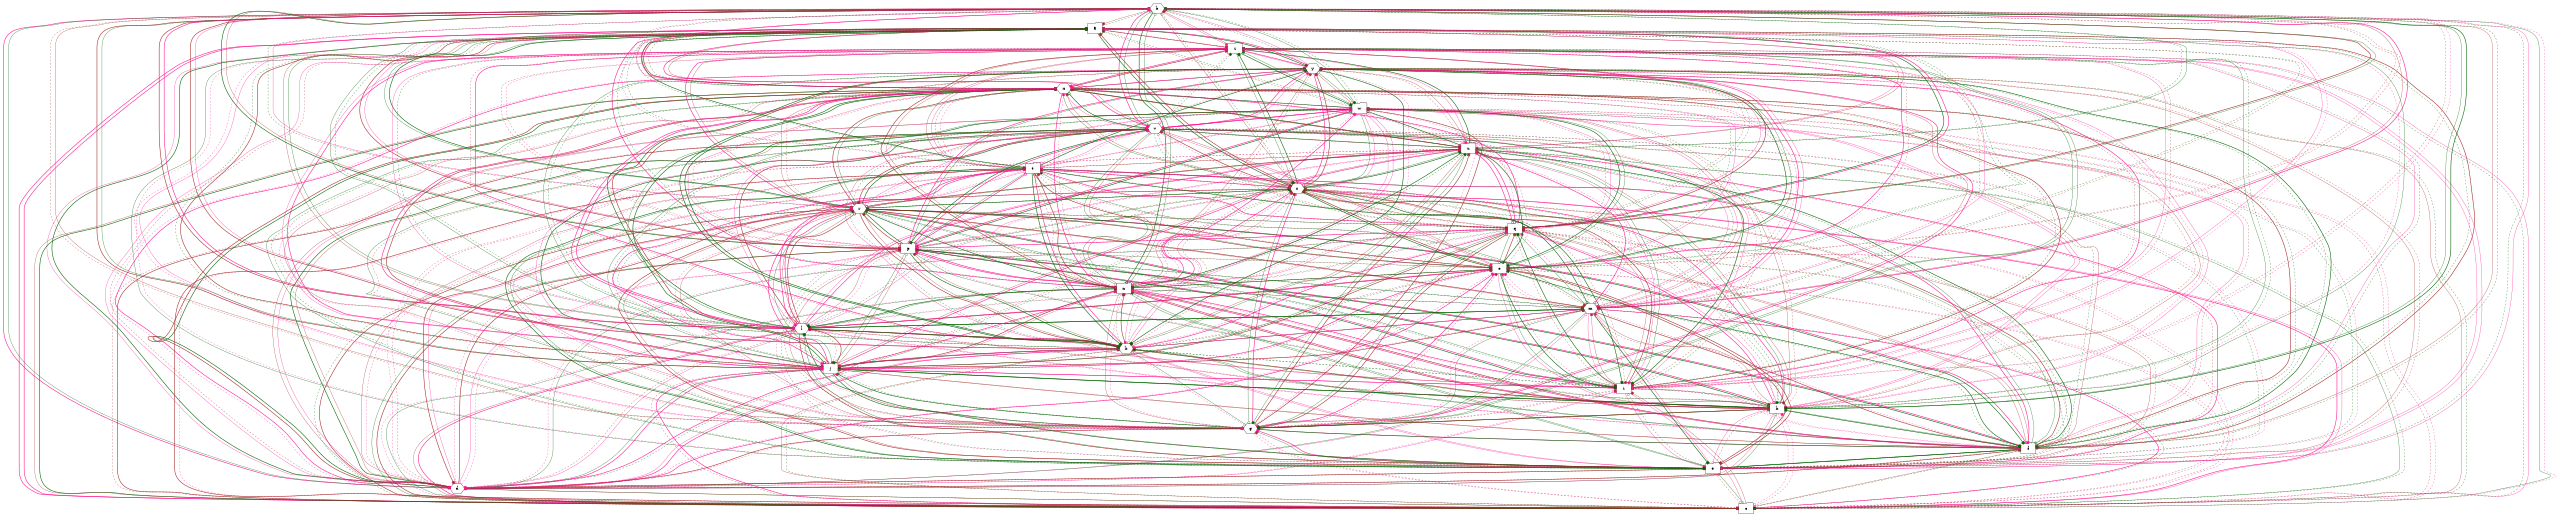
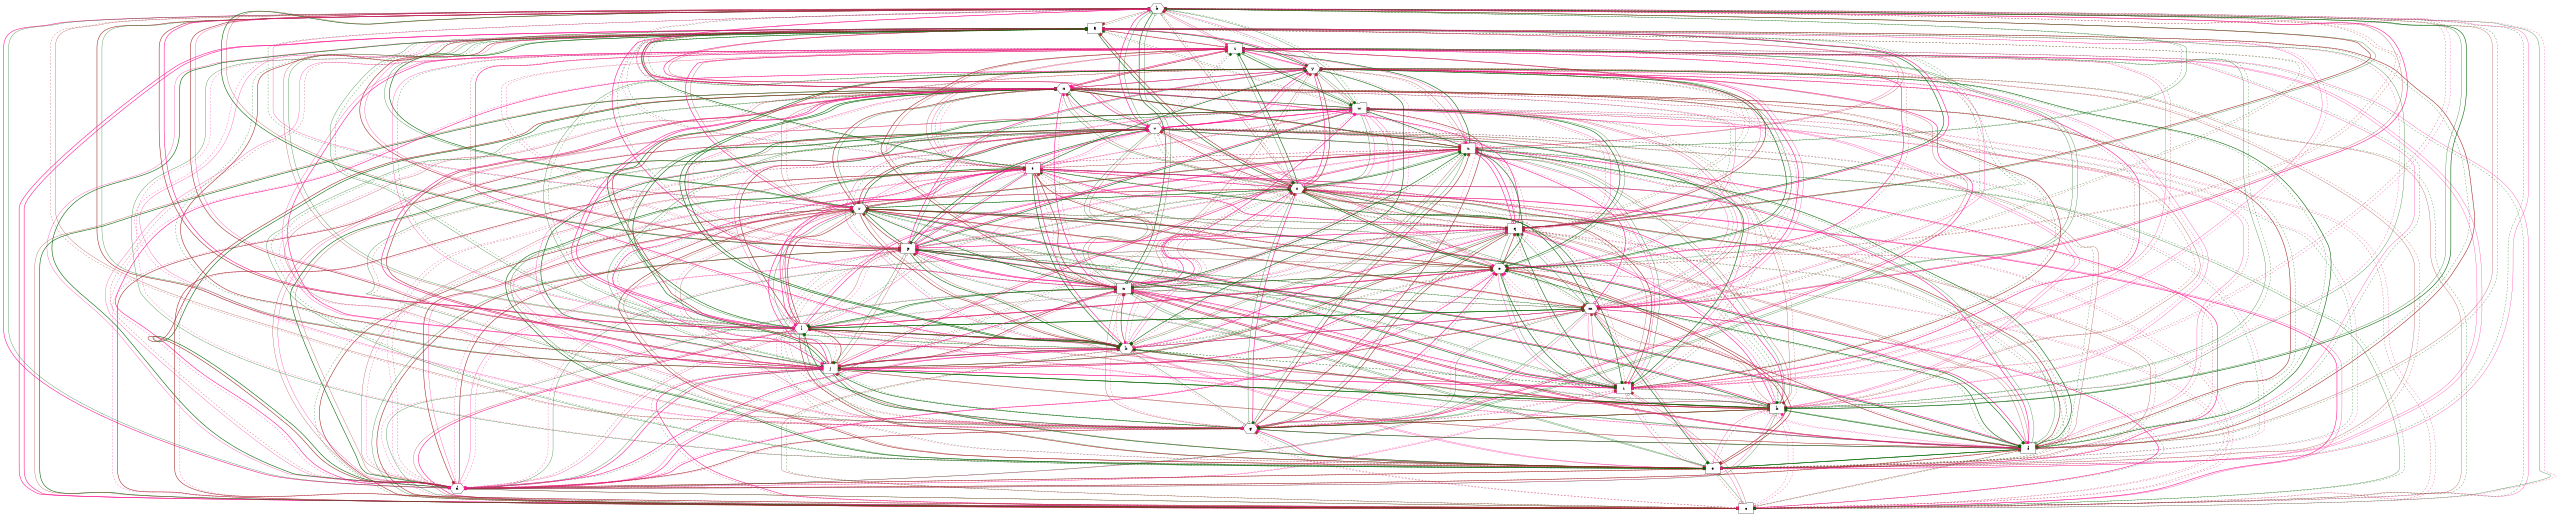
(1499, 269) -> (1499, 269)
(791, 350) -> (791, 350)
(112, 458) -> (112, 458)
